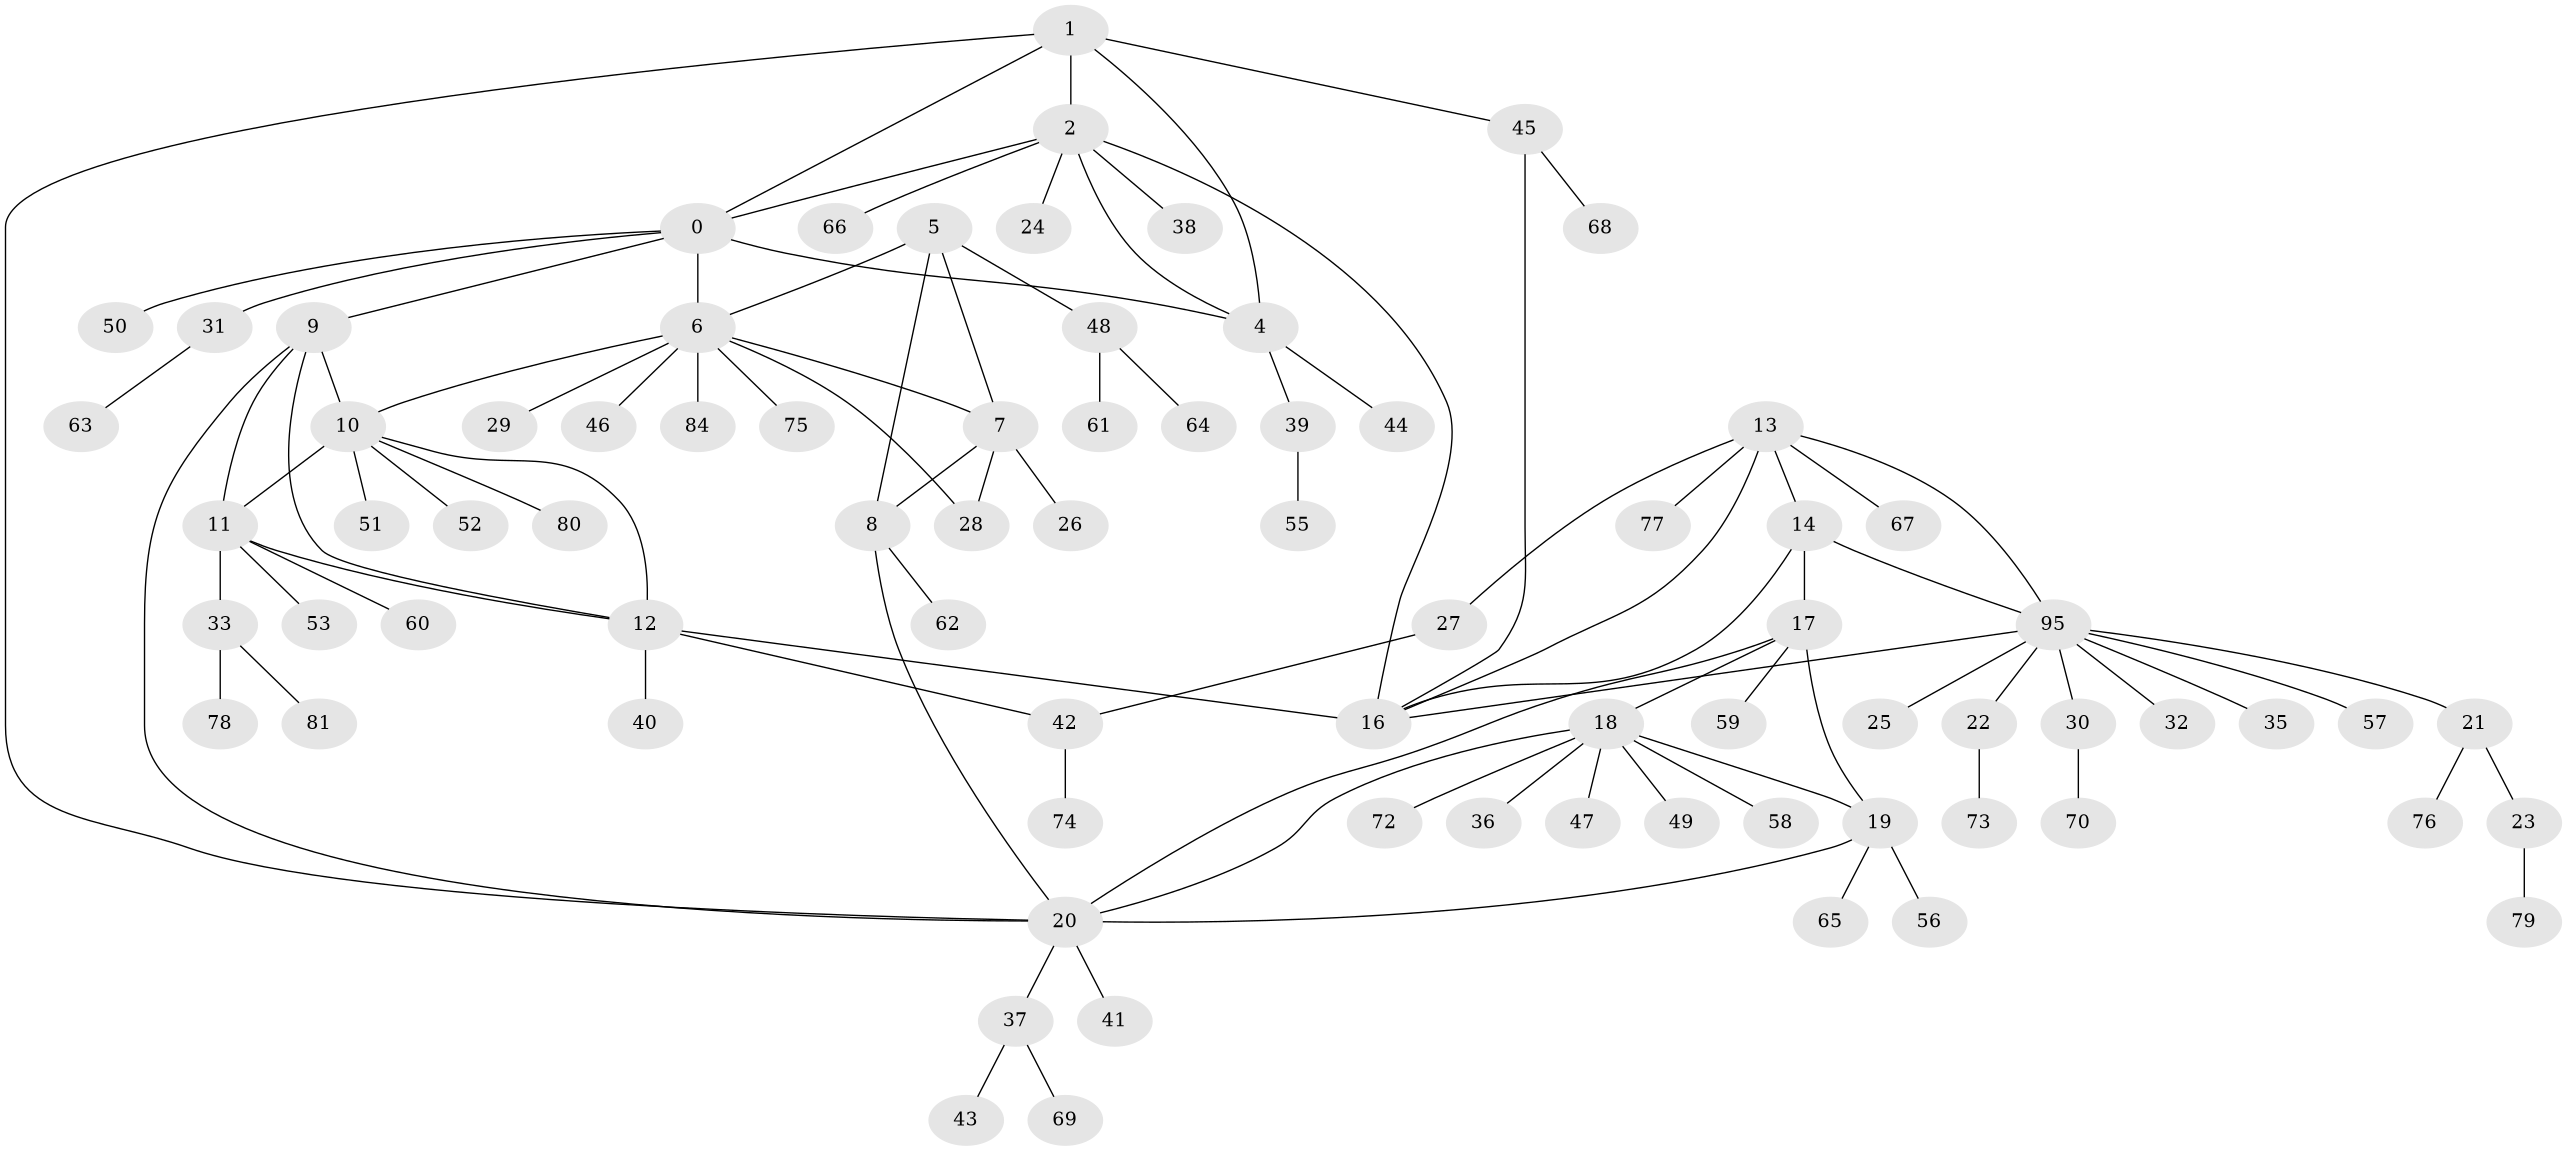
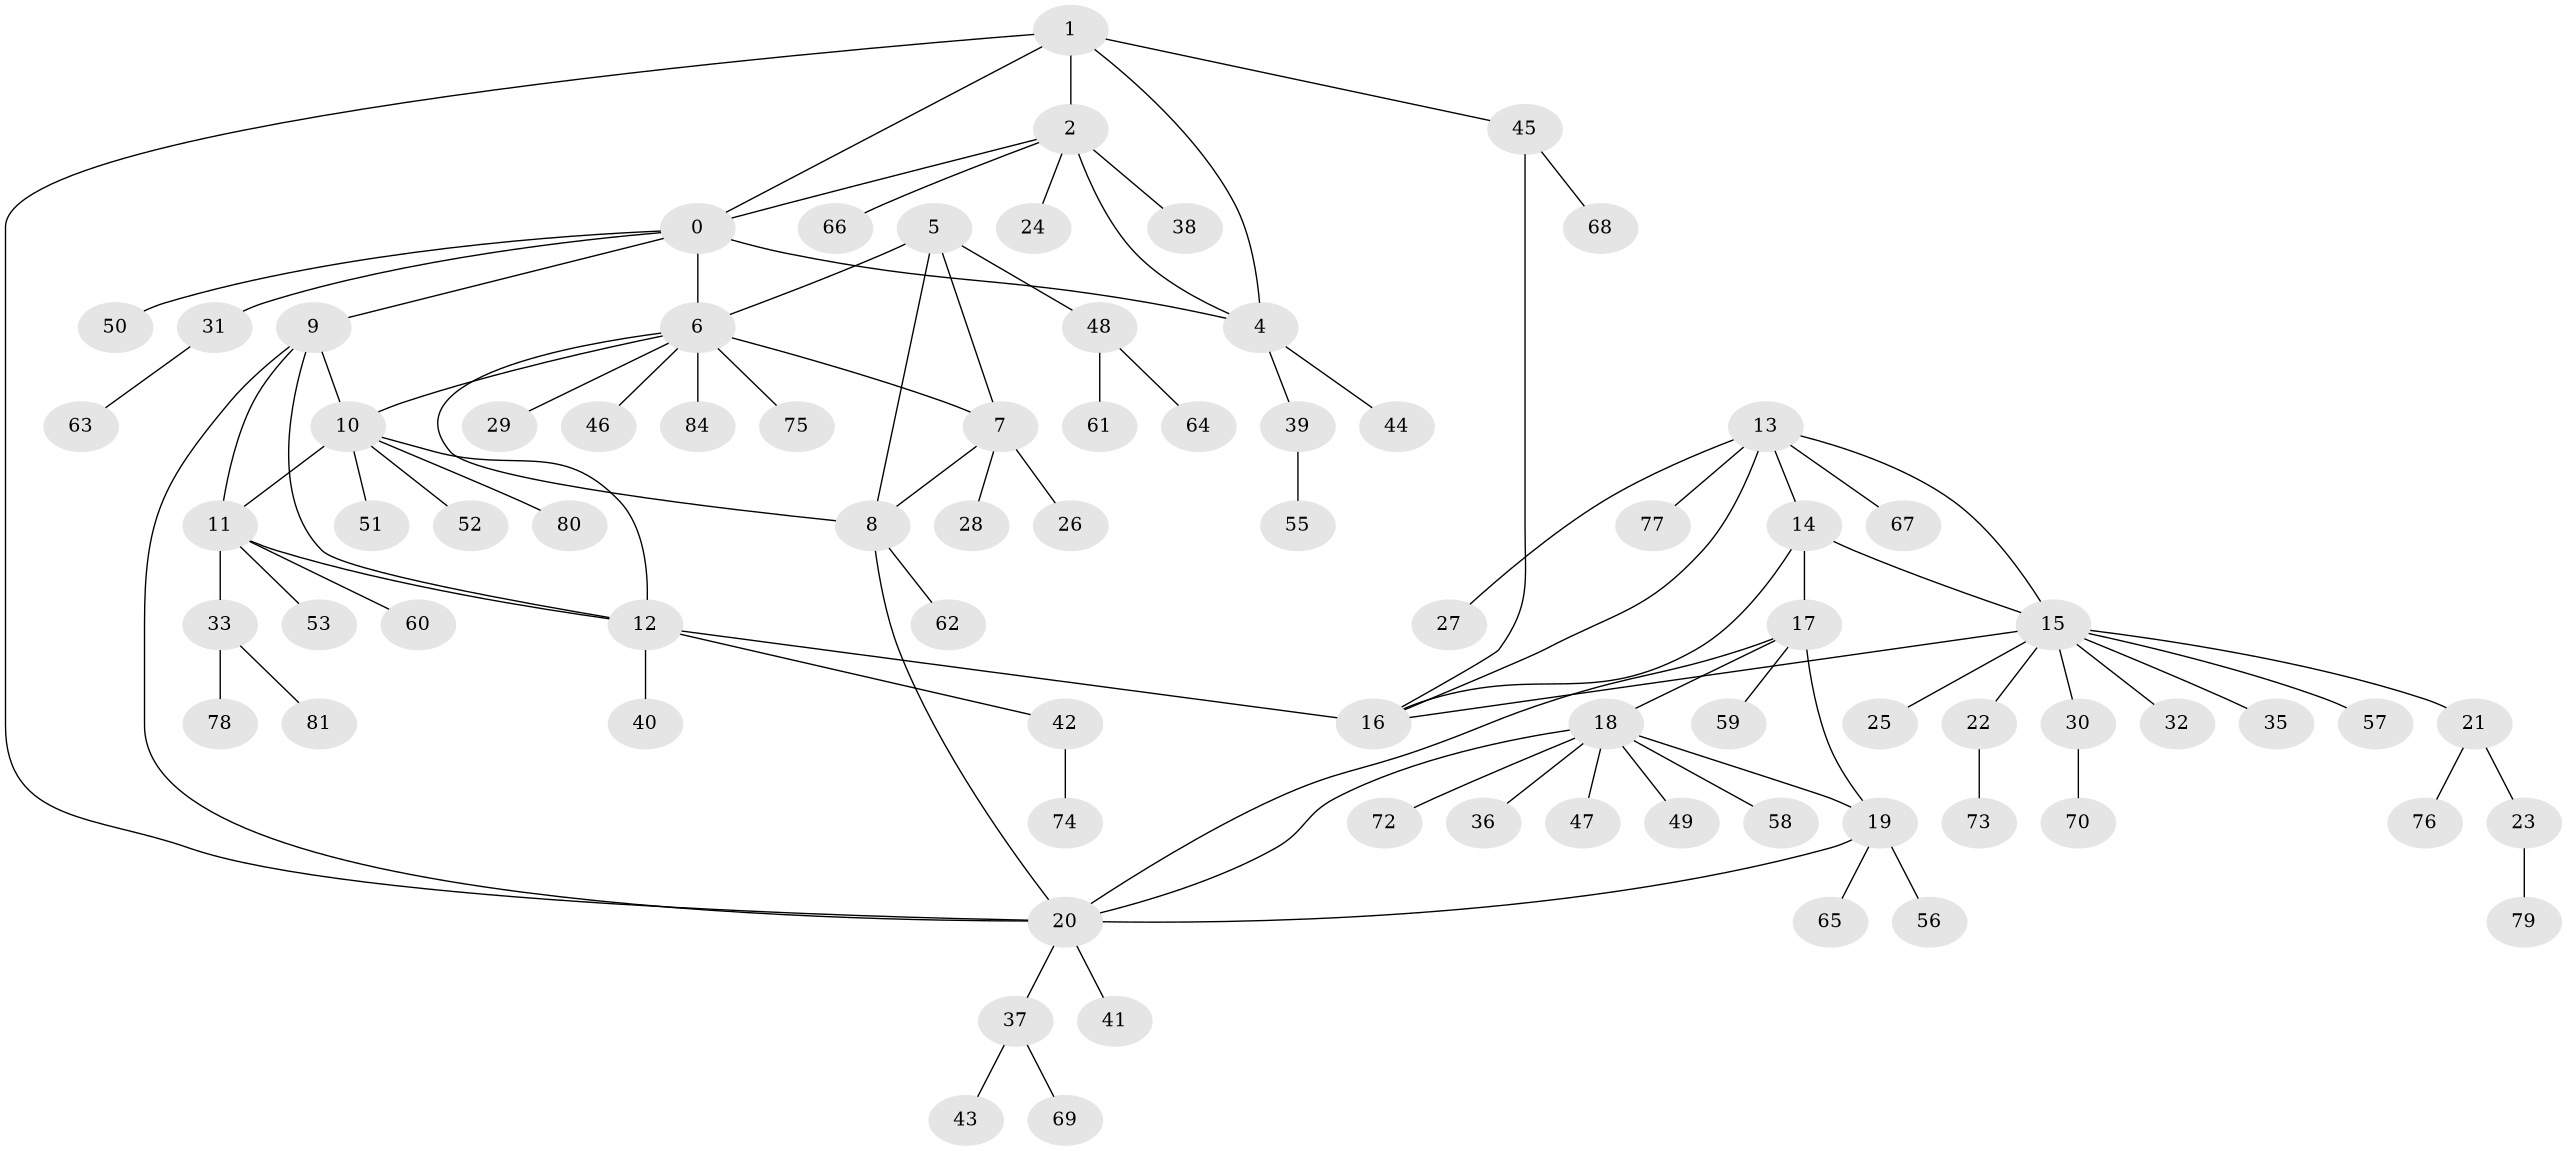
(1413, 345) -> none
(853, 407) -> (501, 472)
(2054, 625) -> (2054, 625)
(1258, 674) -> none
